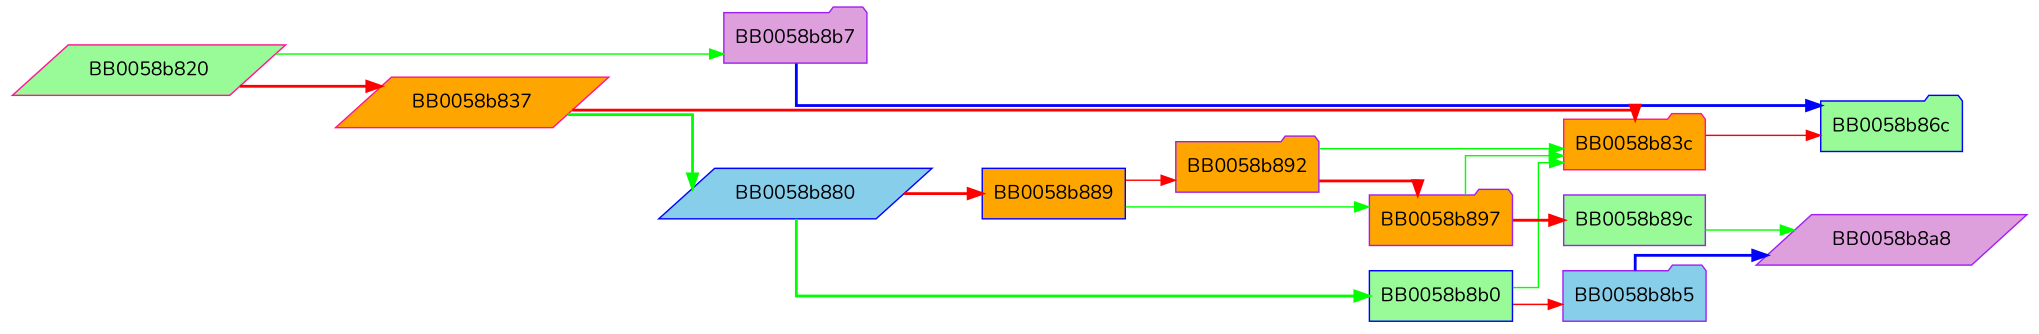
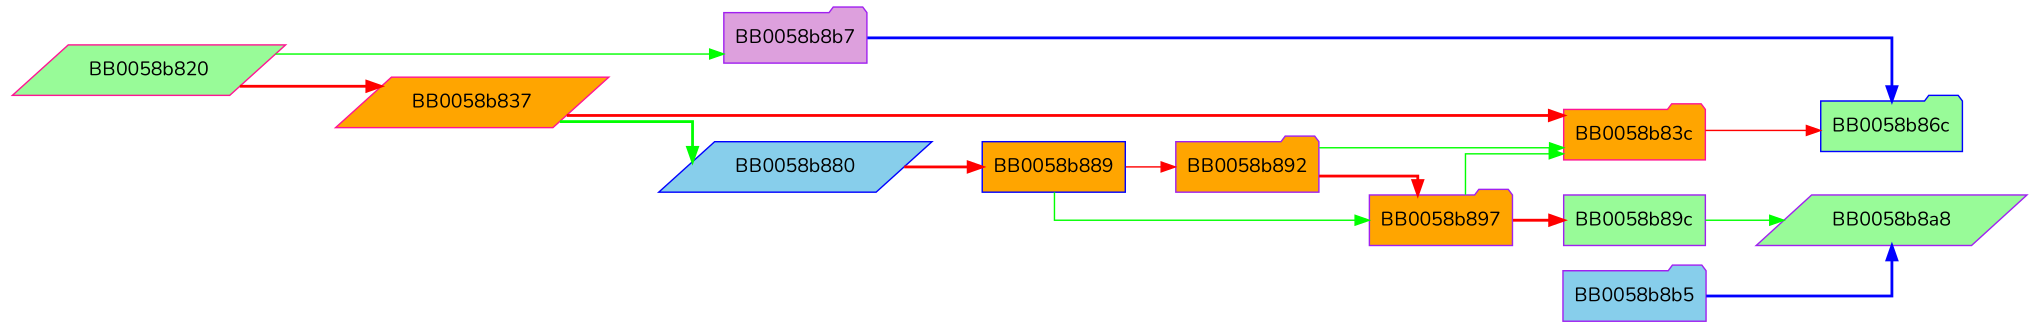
(1892, 240) -> (1892, 220)
(1441, 296) -> none
